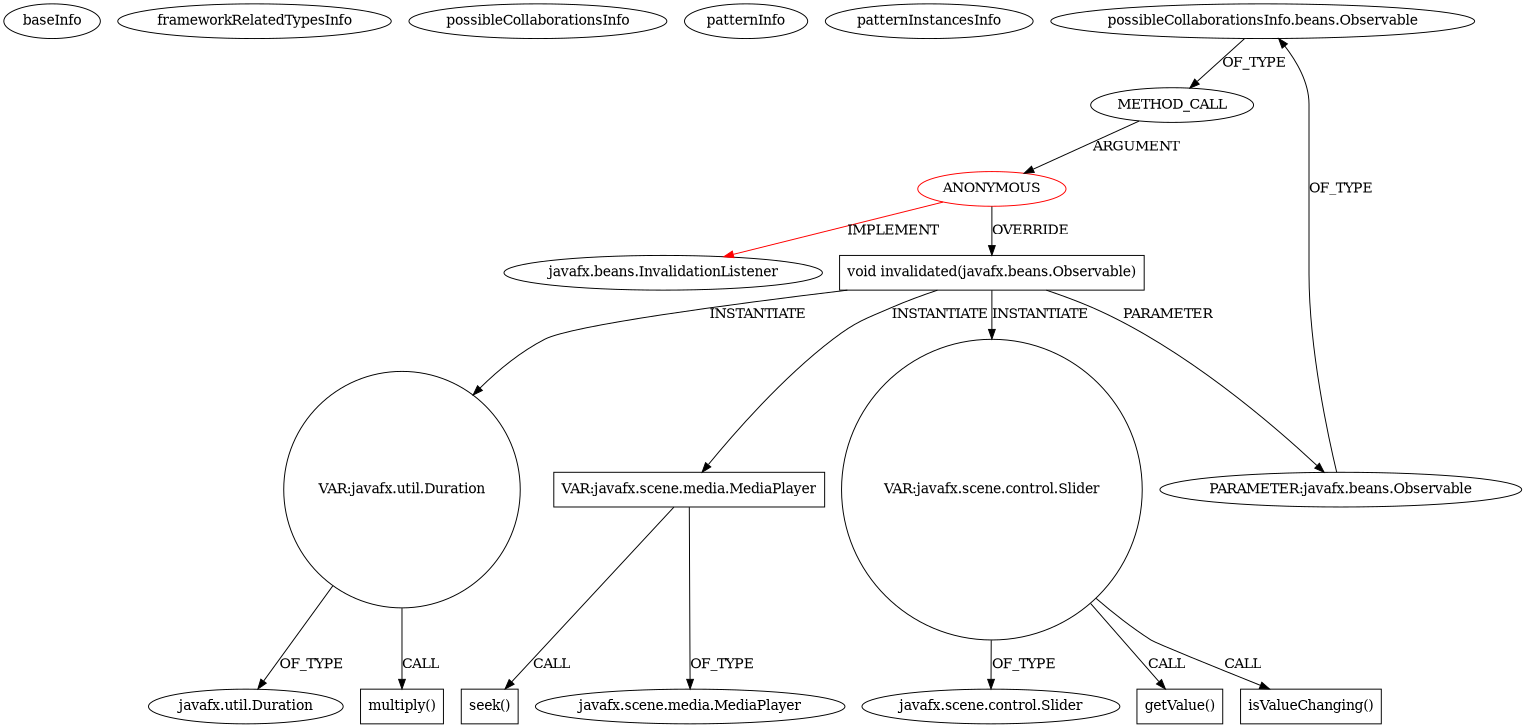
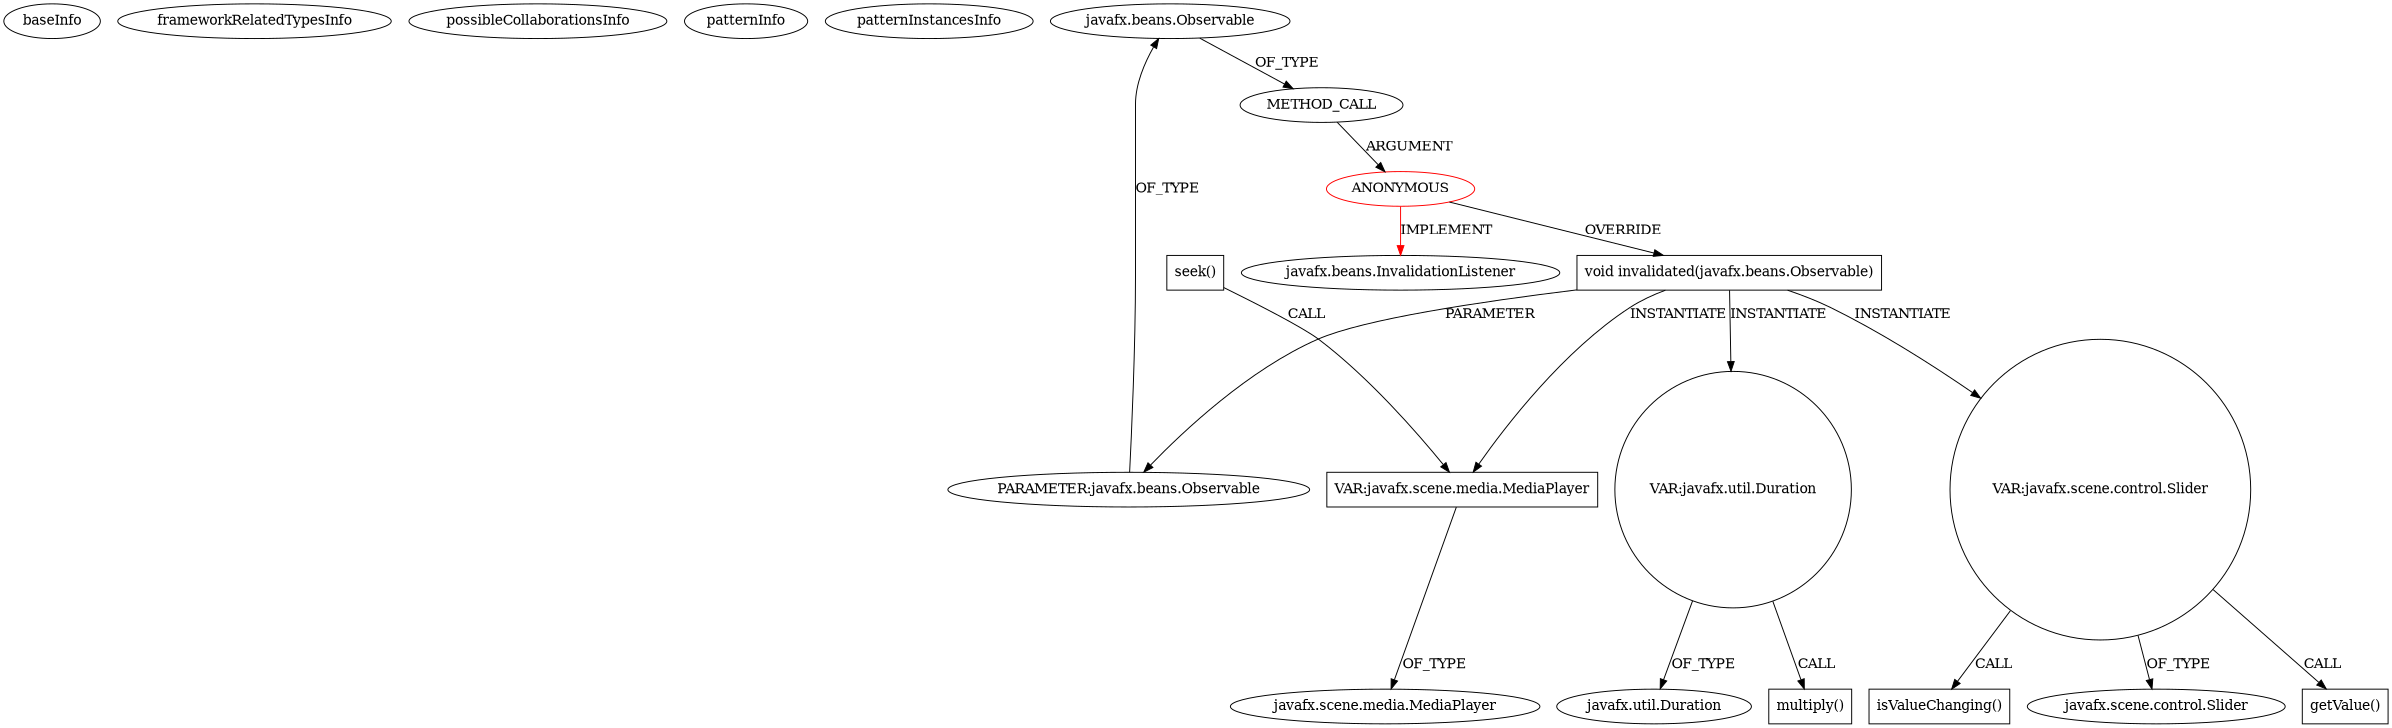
(1263, 21) -> (1170, 21)
(593, 594) -> (1345, 361)
